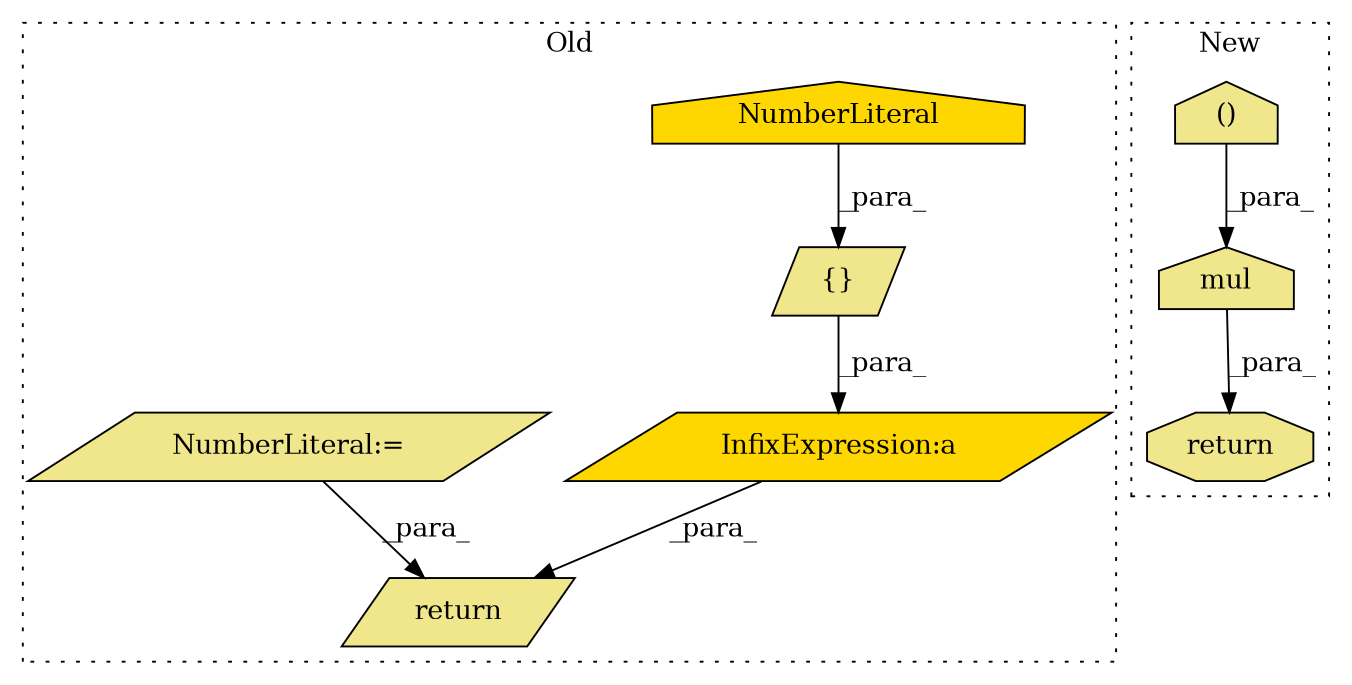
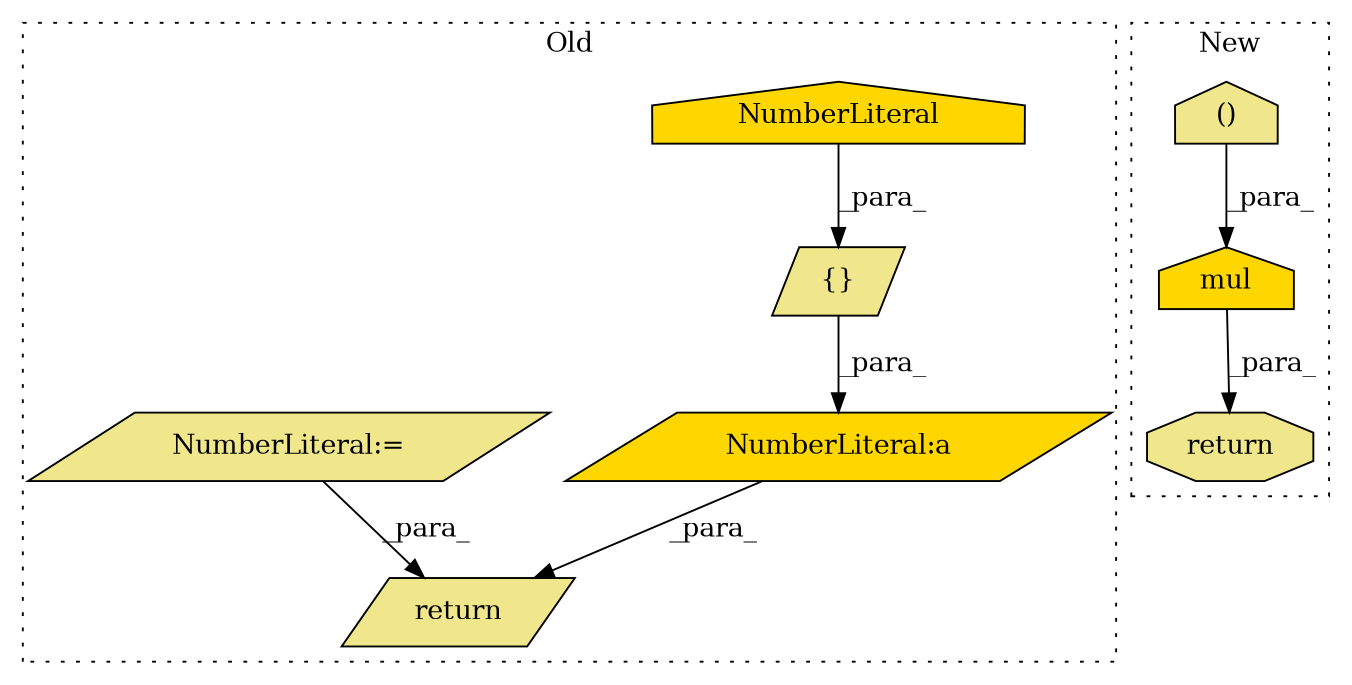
(1226, 281) -> (1226, 281)
(839, 447) -> (839, 447)
